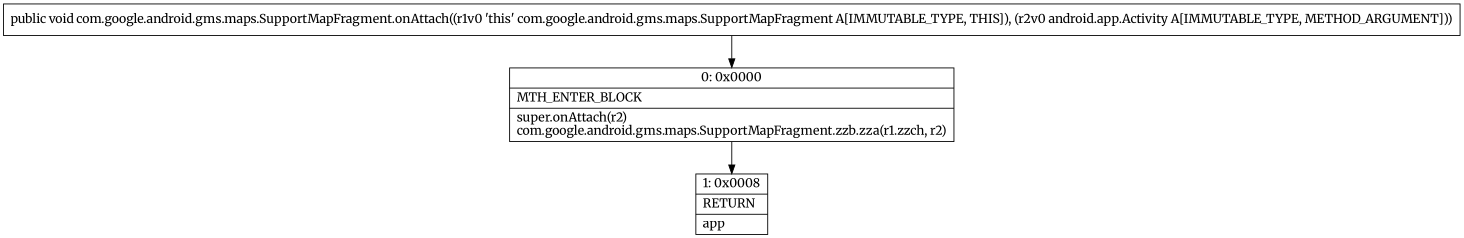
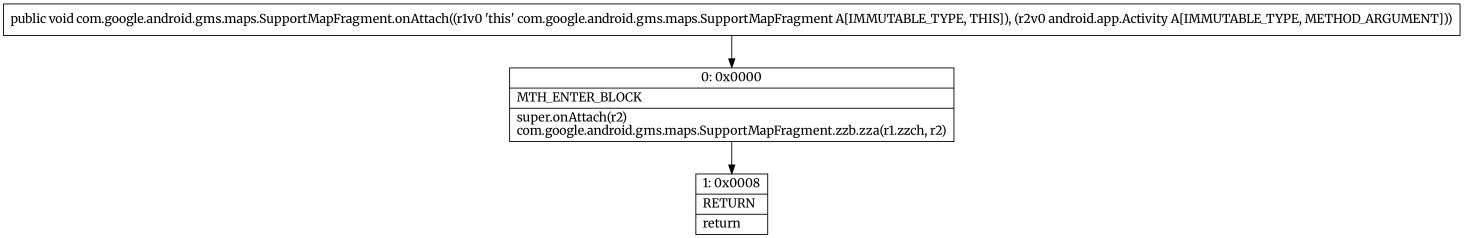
(714, 224) -> (722, 224)
